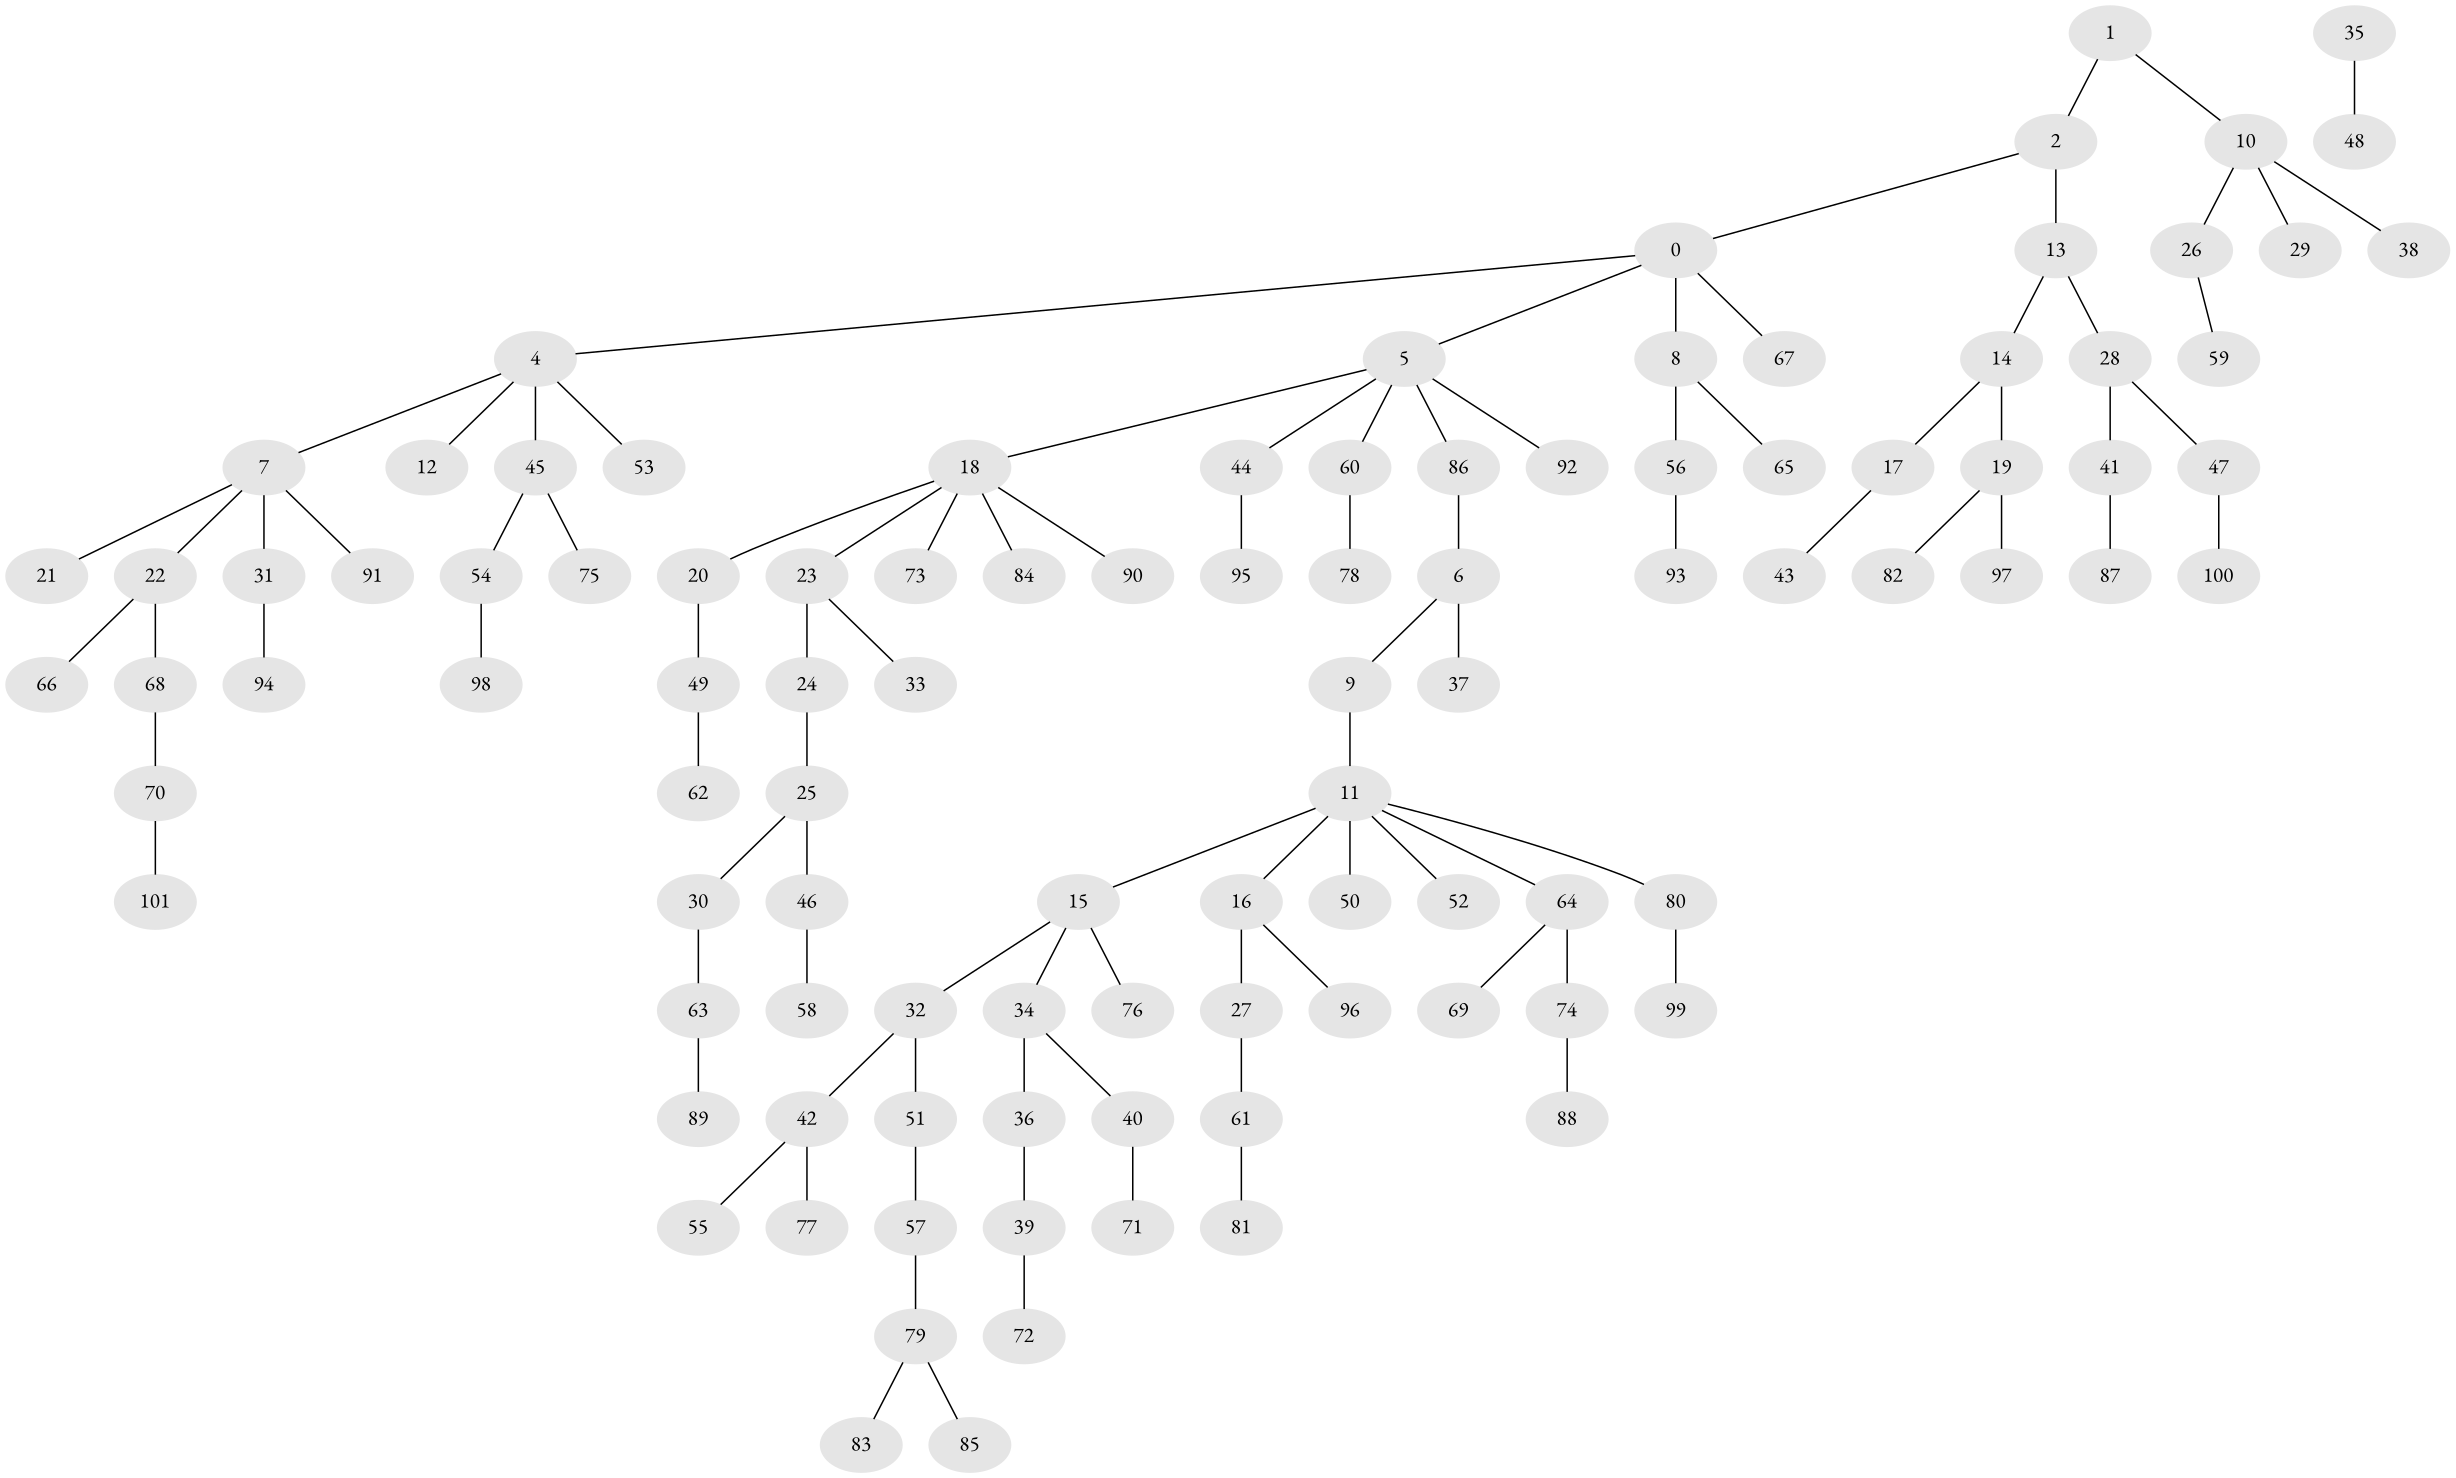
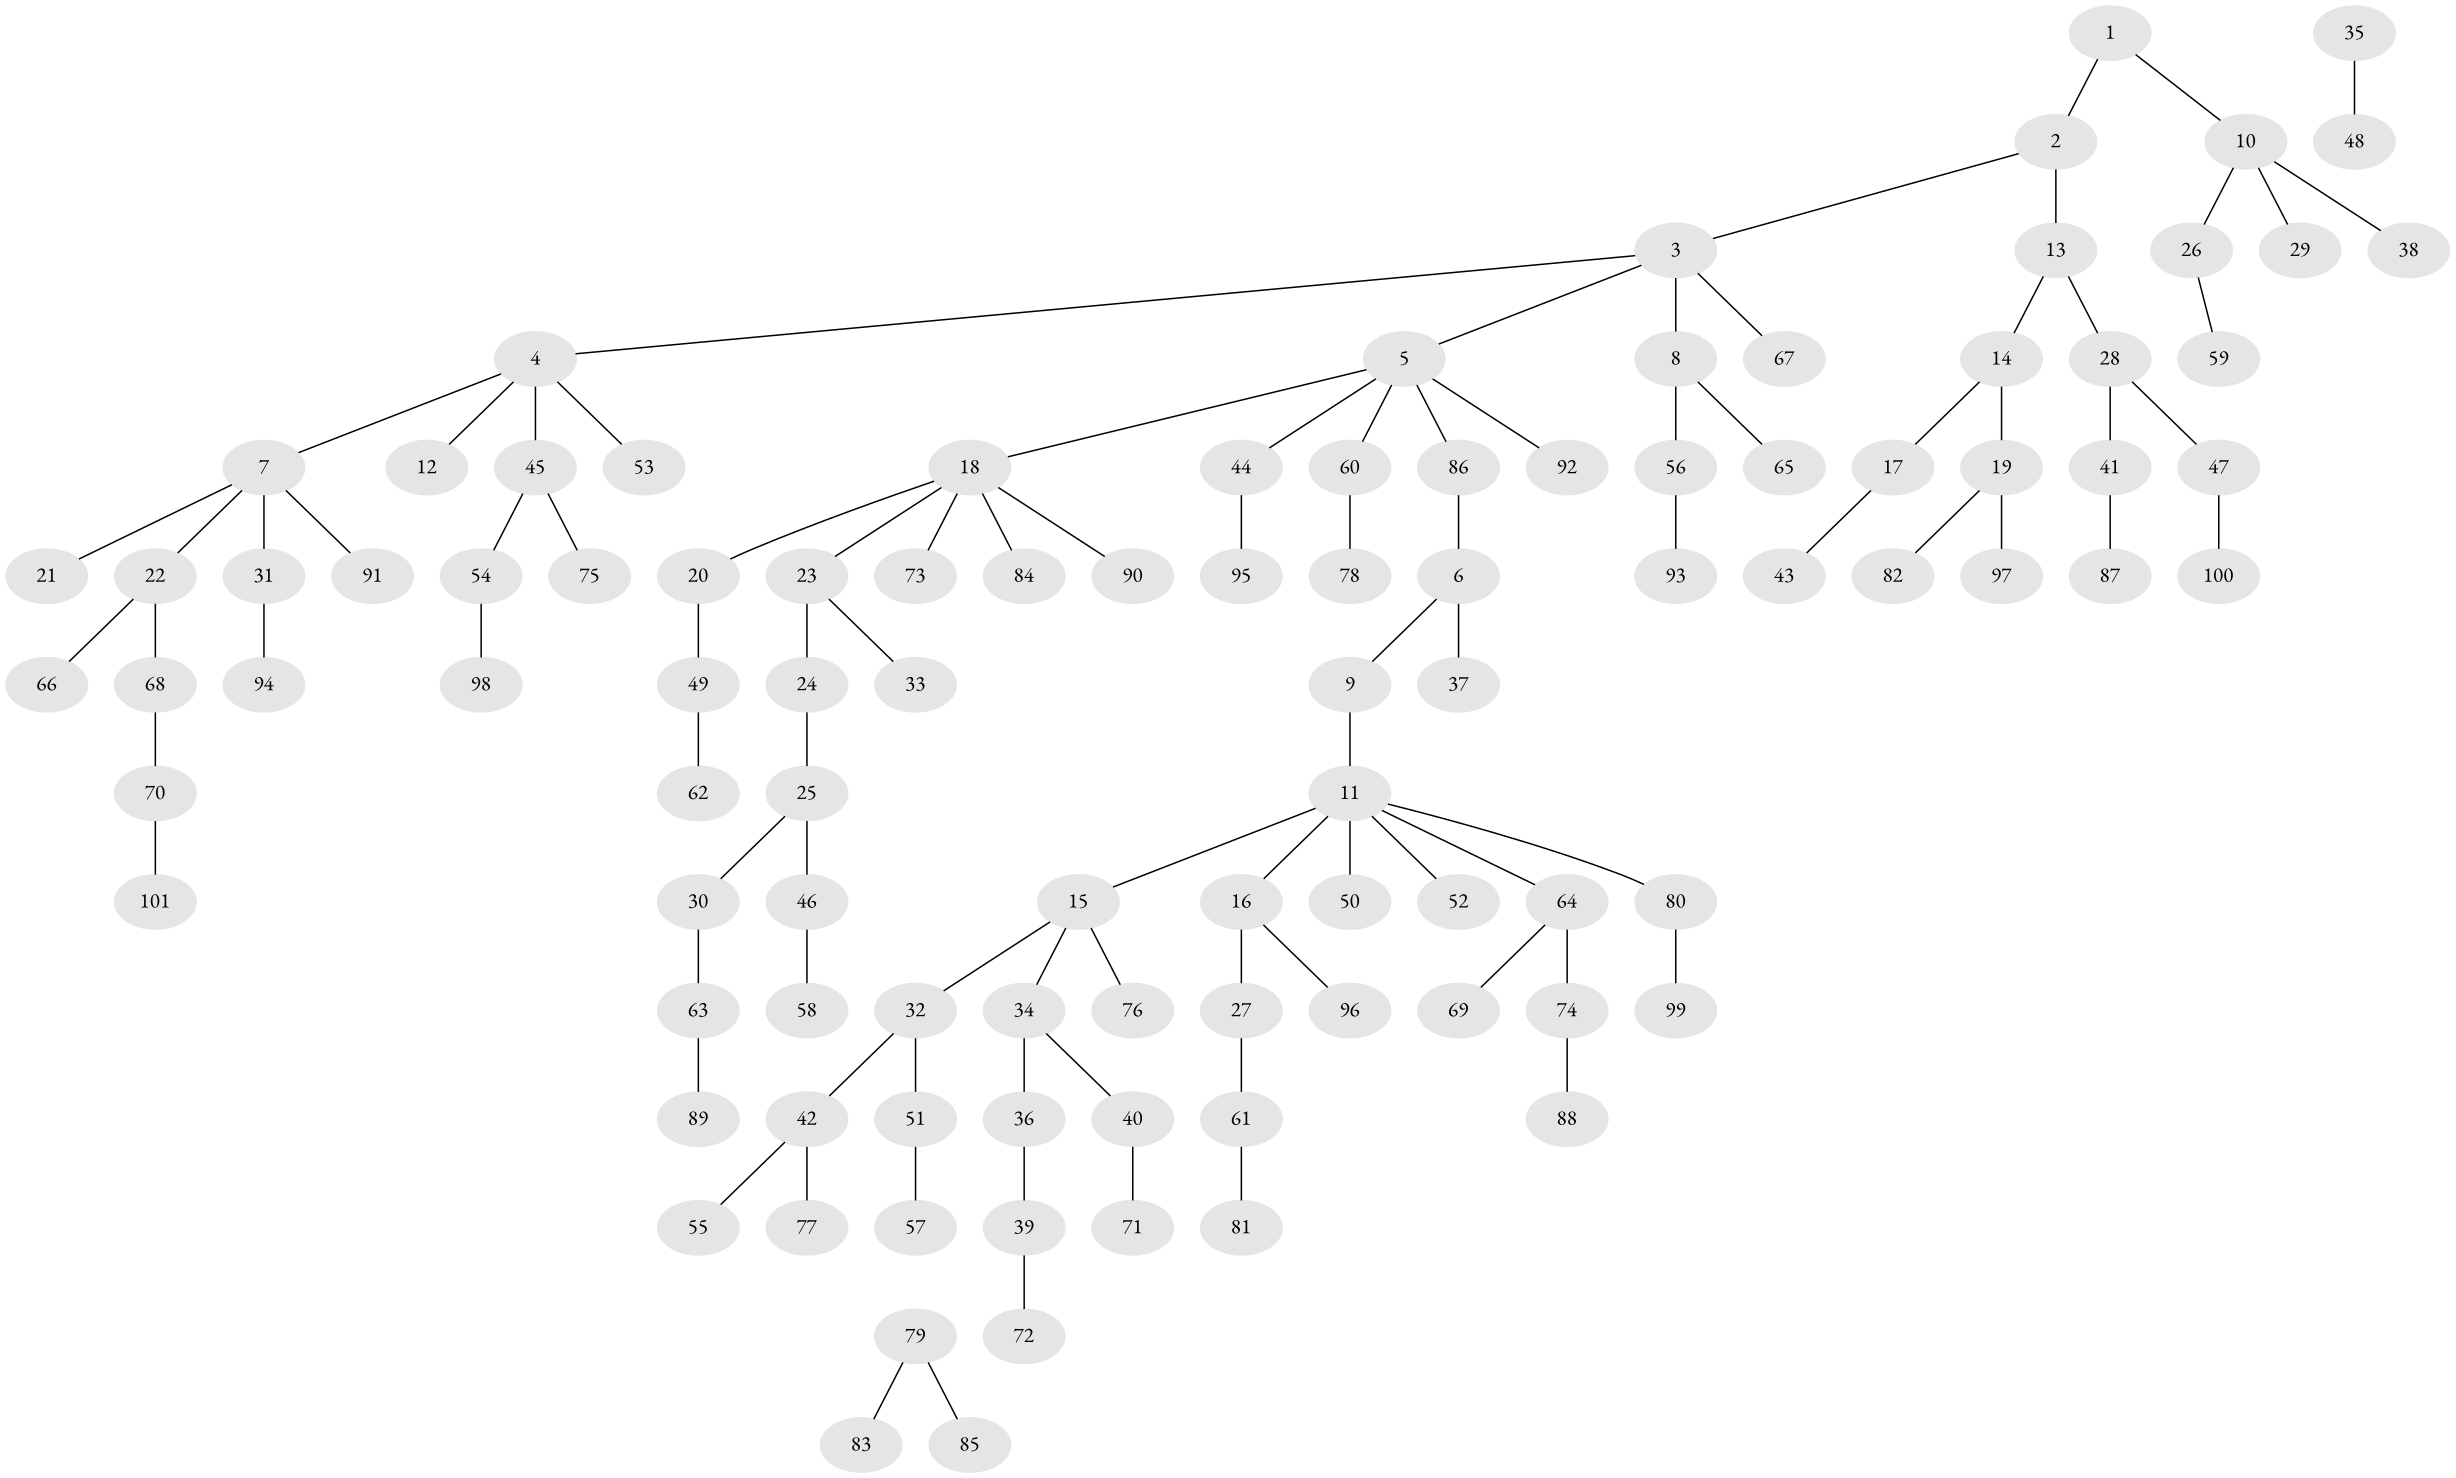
(1676, 250) -> (1676, 250)
(916, 1282) -> none
